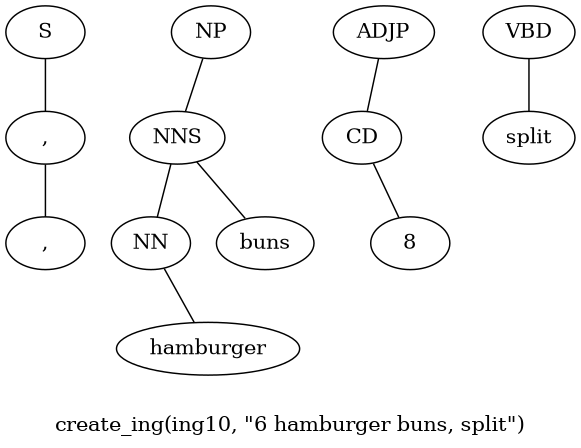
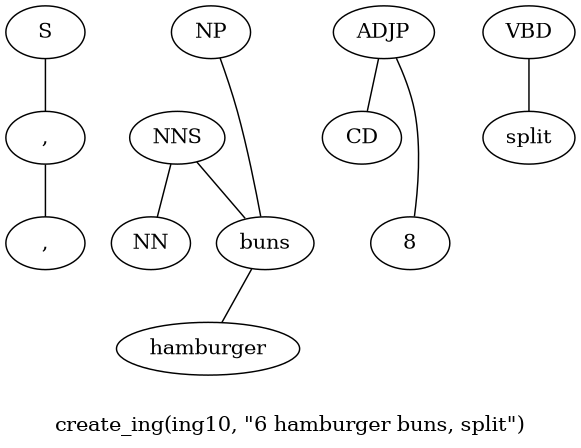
(194, 85) -> (244, 136)
(386, 191) -> (418, 136)
(179, 295) -> (237, 296)
